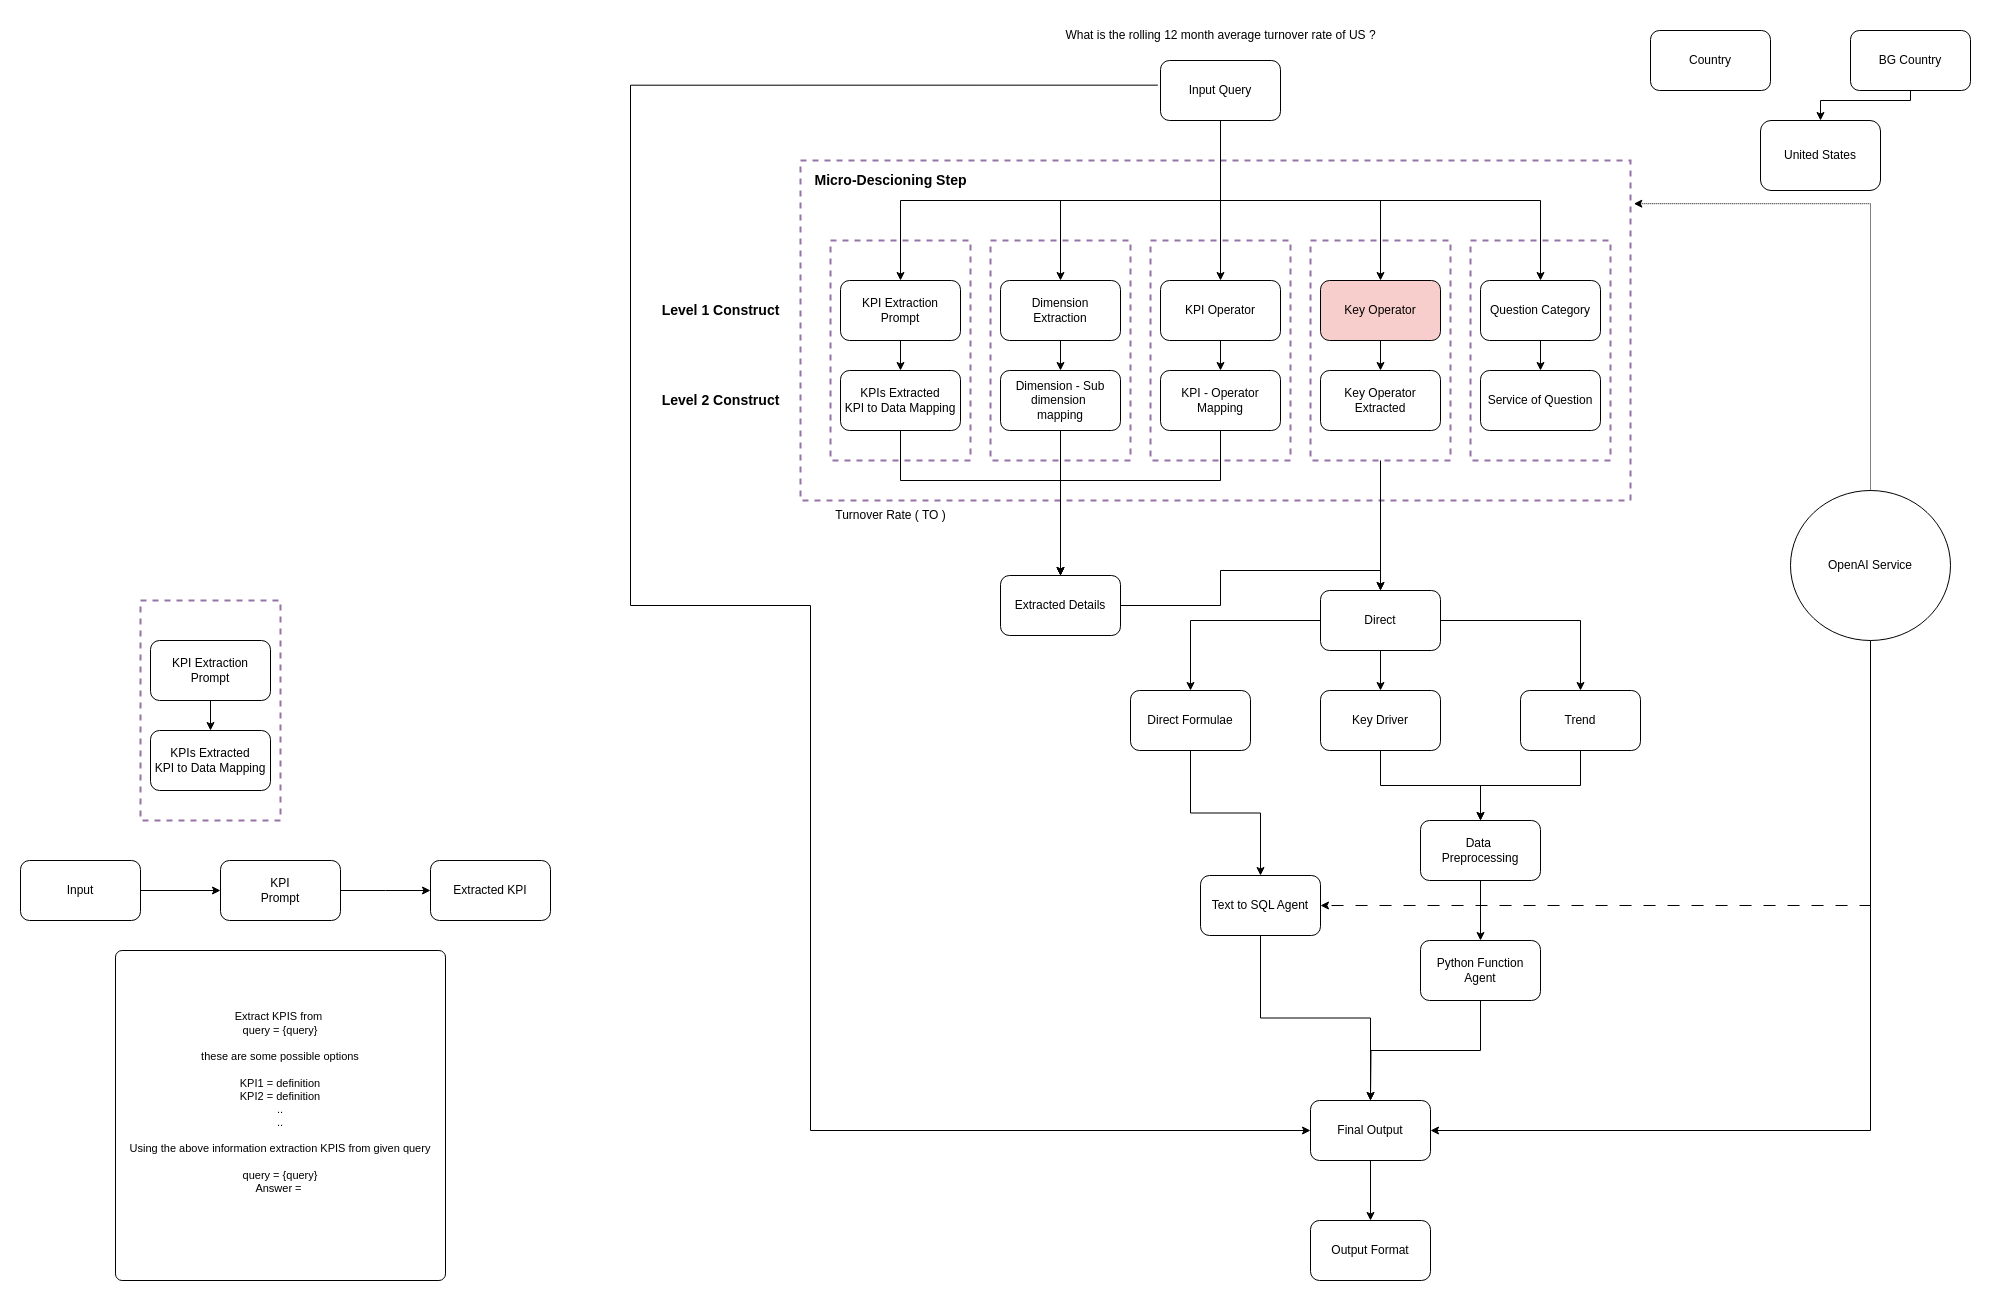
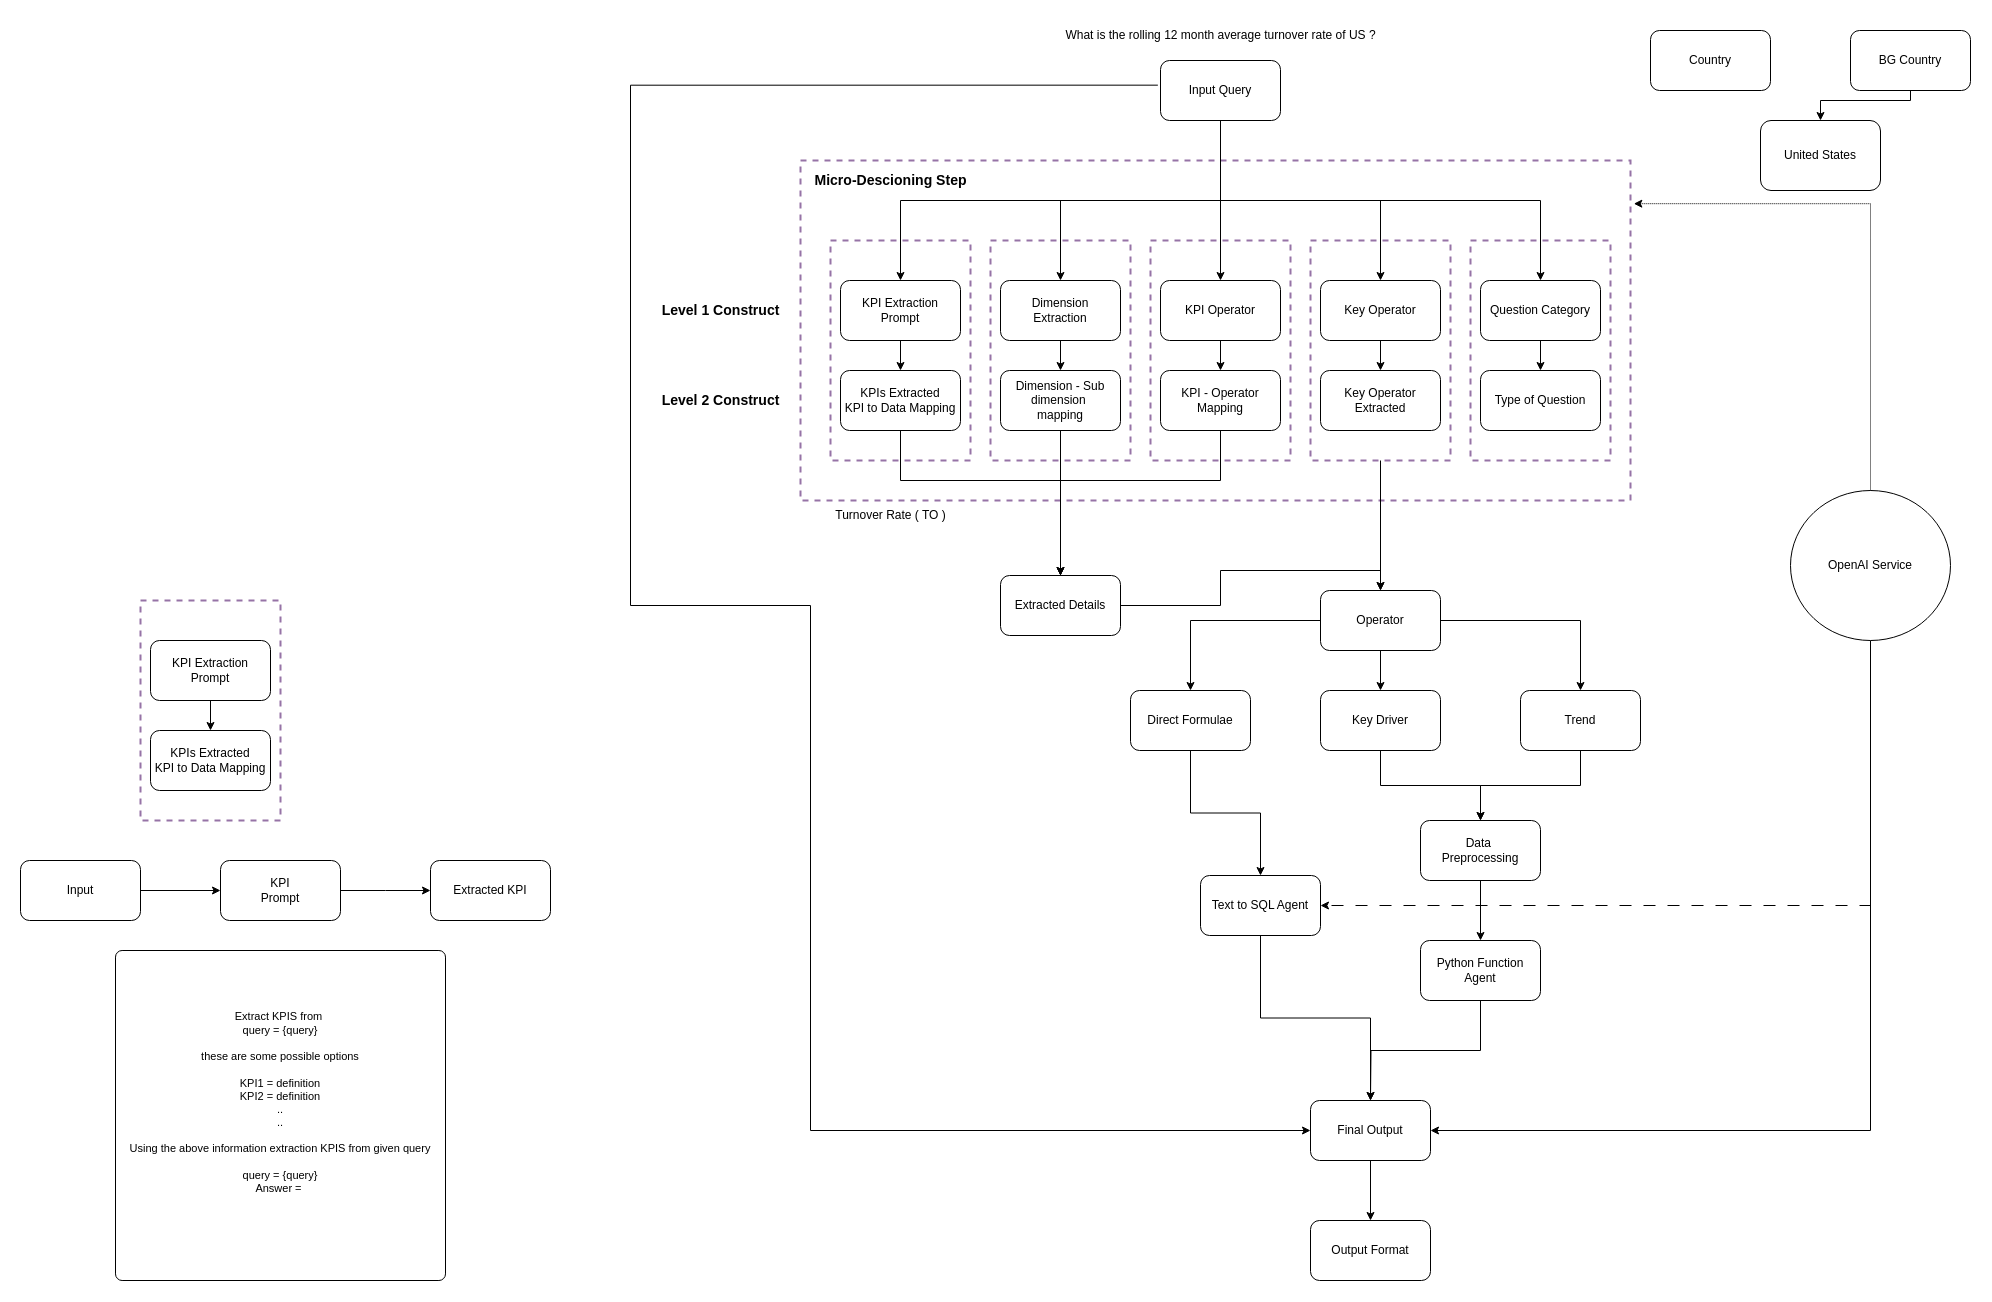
(1381, 311) -> (1381, 311)
(1541, 401) -> (1541, 401)
(1381, 621) -> (1381, 621)
